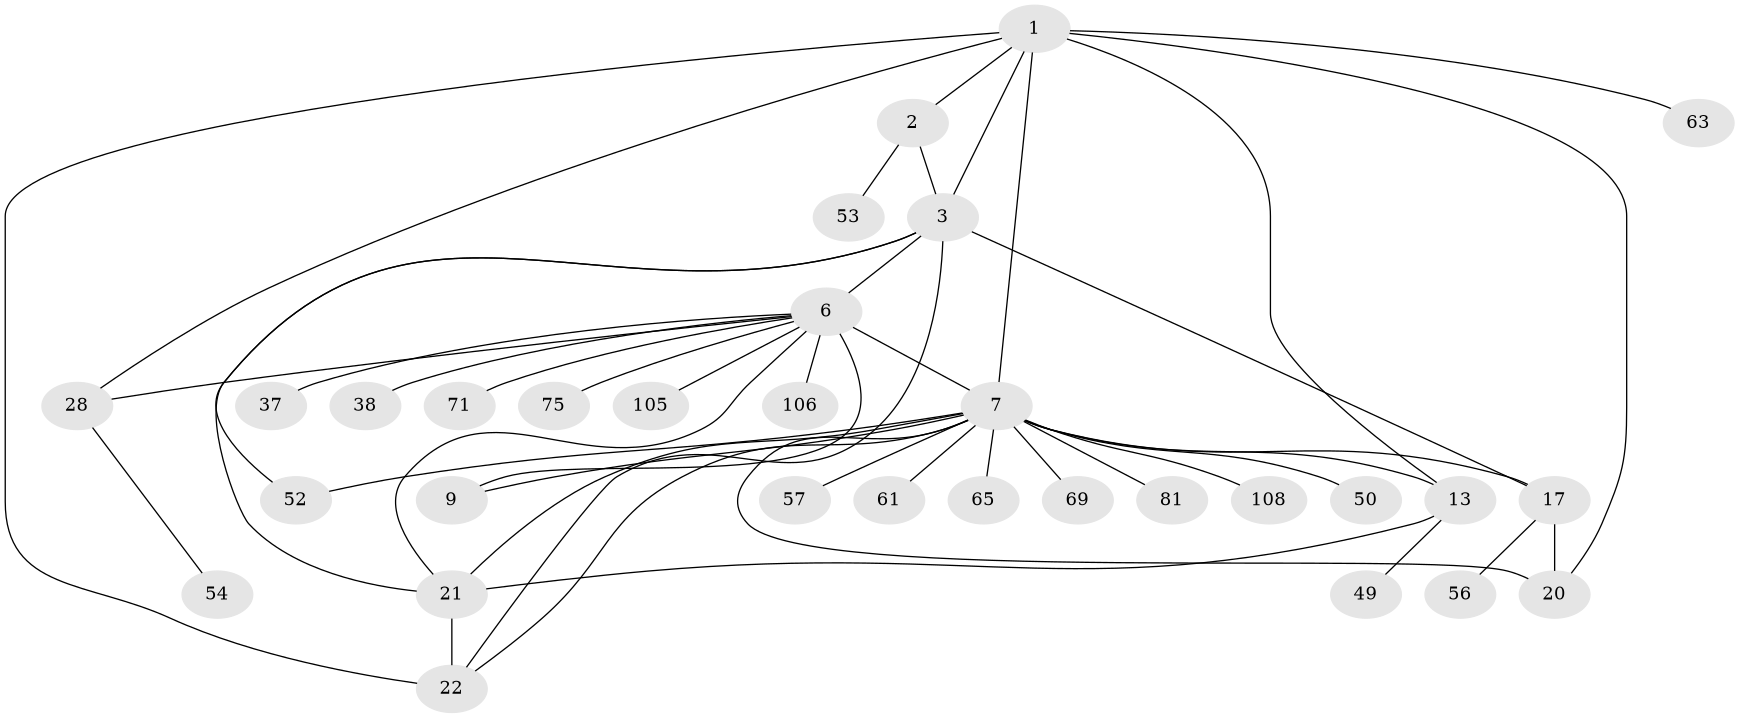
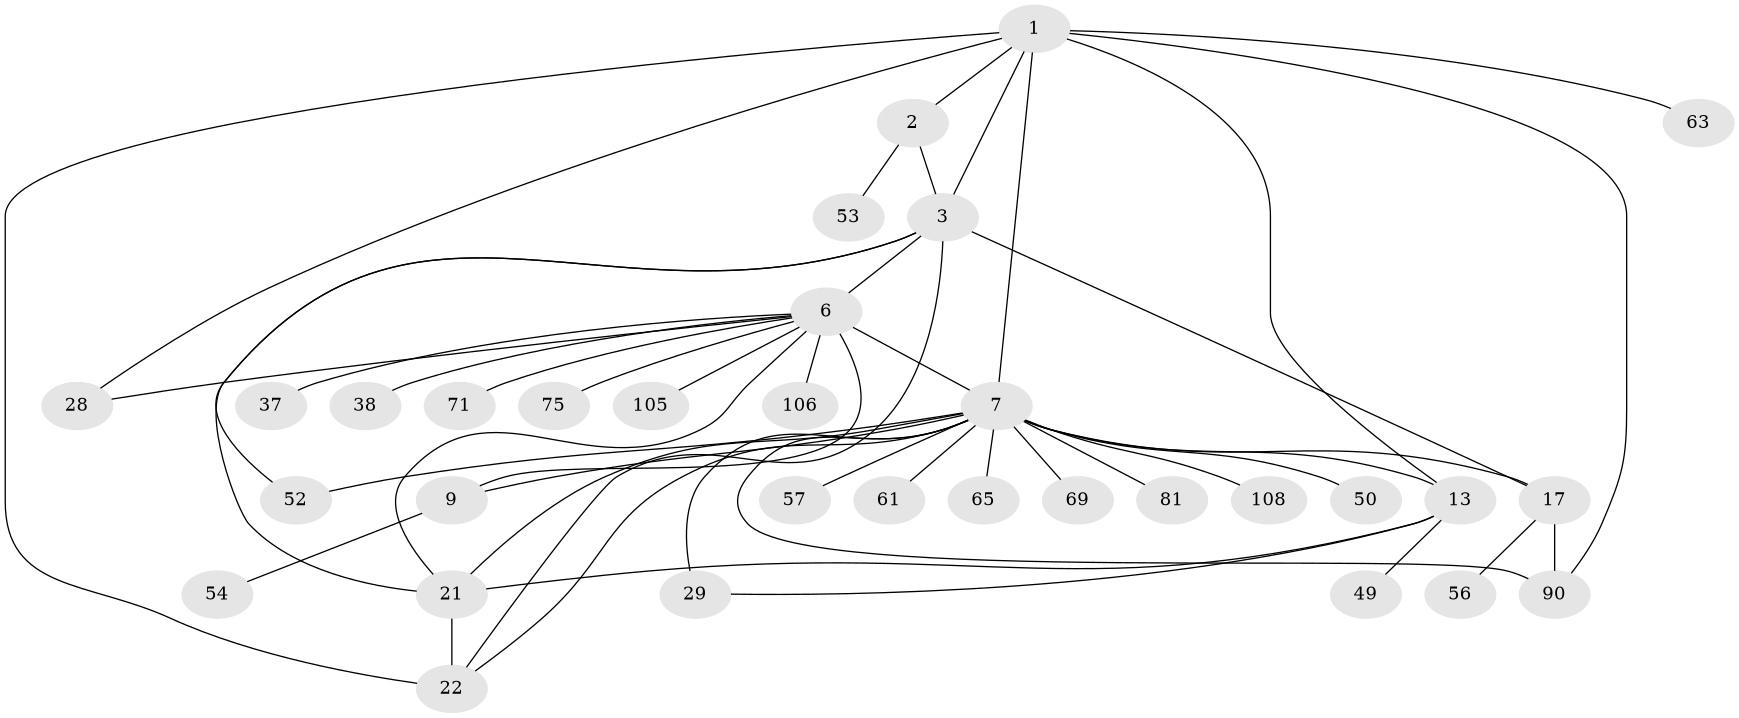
(147, 500) -> (335, 547)
none -> (695, 595)
(1555, 595) -> (1555, 595)
